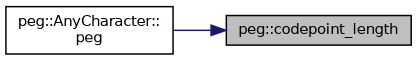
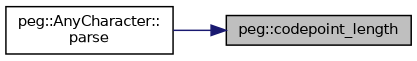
(89, 30) -> (89, 30)
